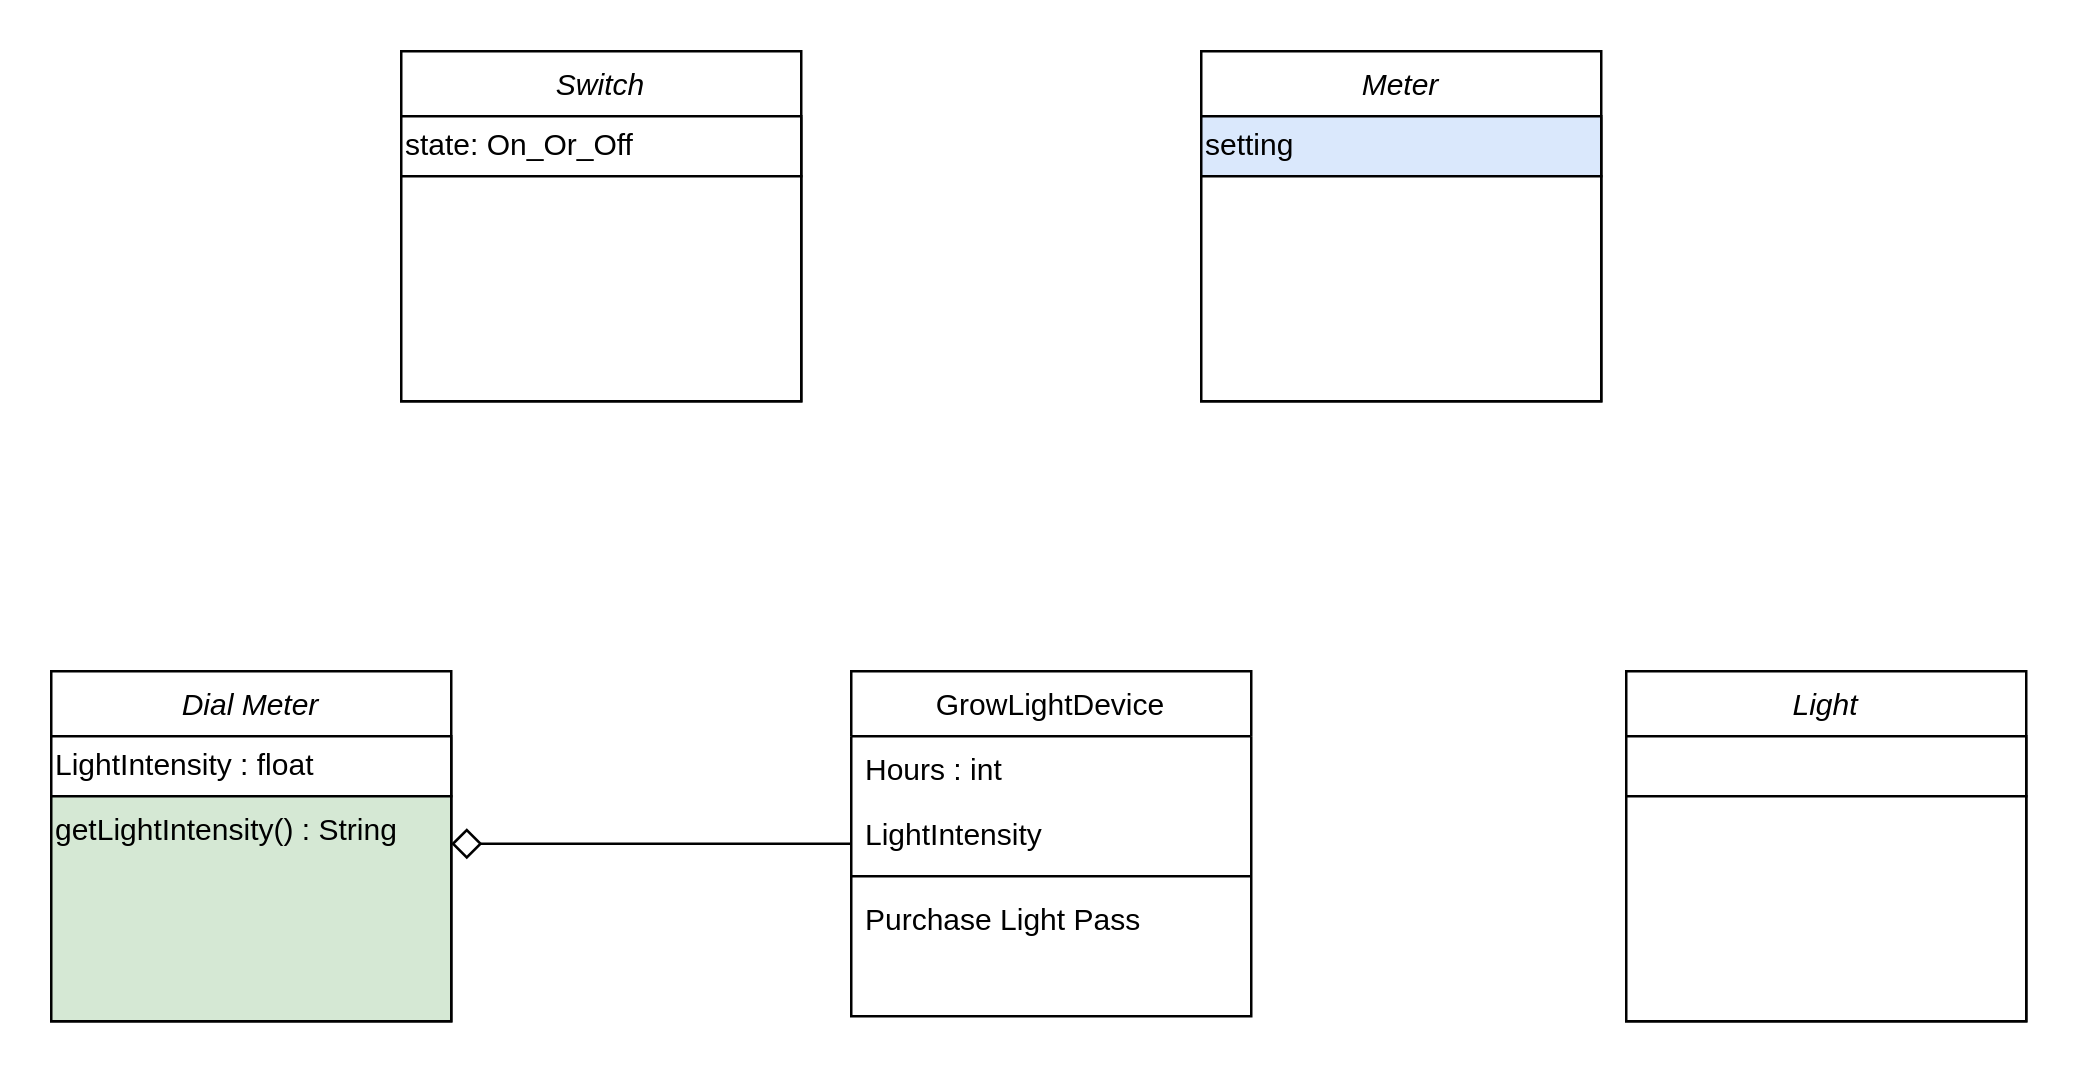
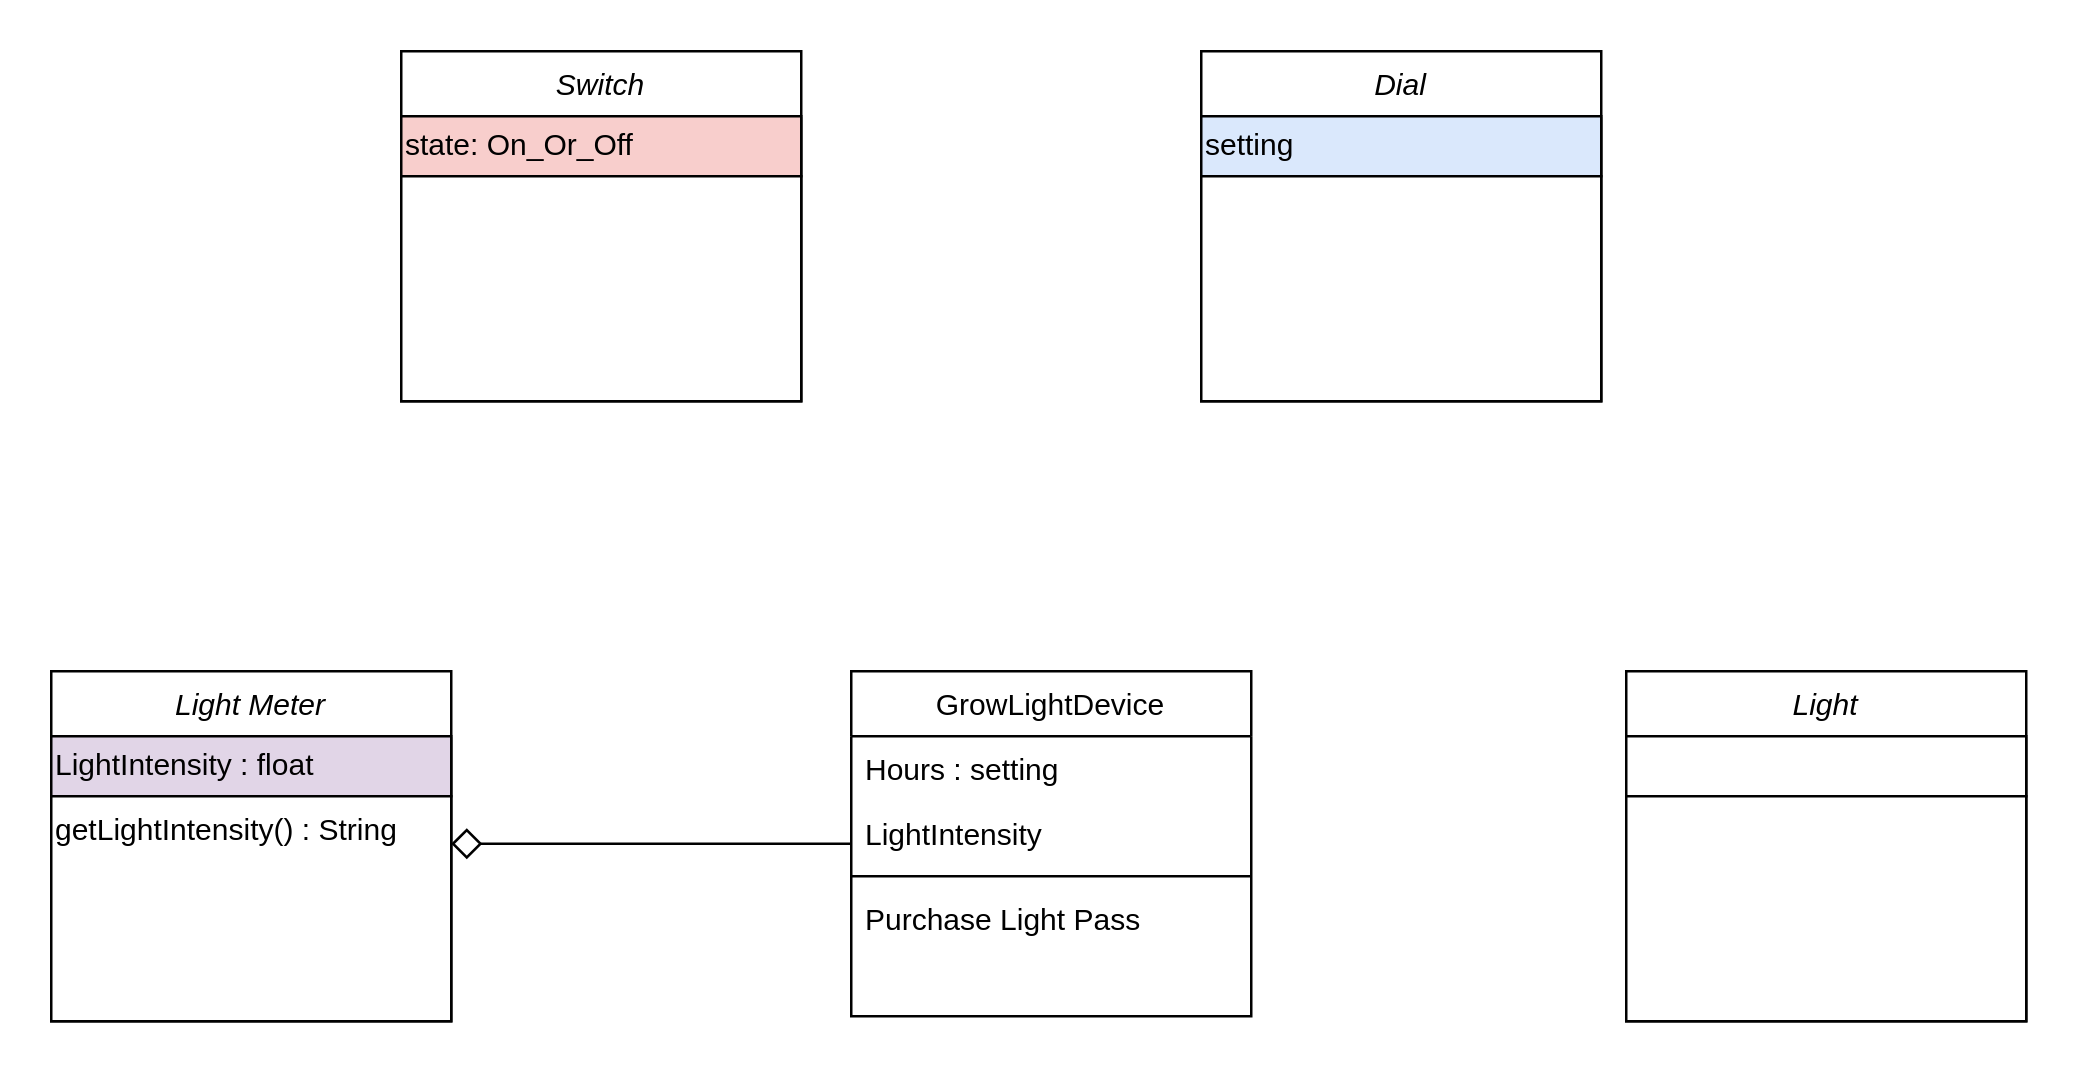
(1400, 85) -> (1400, 85)
(601, 146) -> (601, 146)
(250, 705) -> (250, 705)
(251, 766) -> (251, 766)
(942, 770) -> (975, 770)
(251, 909) -> (251, 909)
